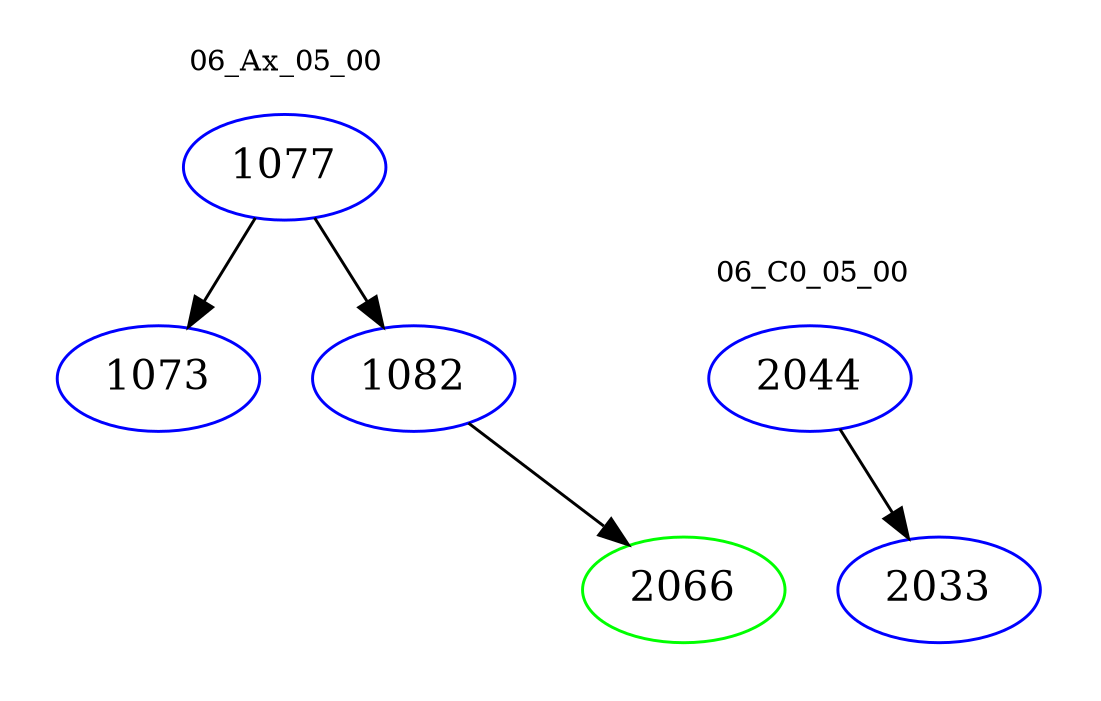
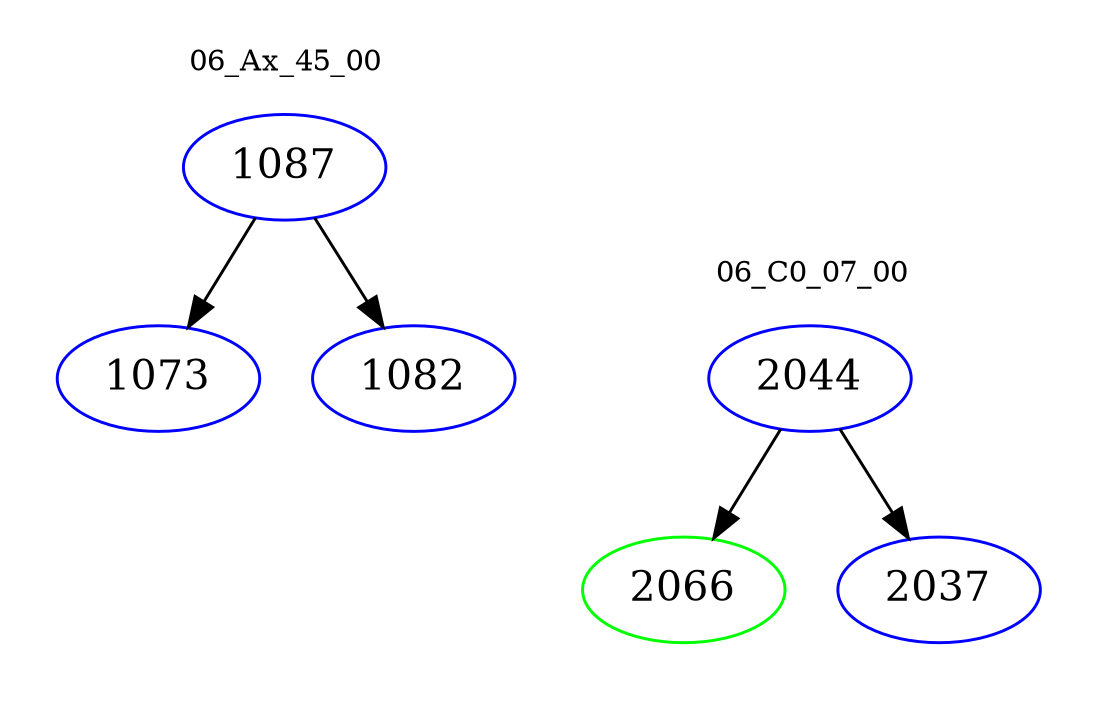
(286, 63) -> (286, 63)
(285, 167) -> (285, 167)
(813, 274) -> (813, 274)
(536, 475) -> (755, 471)
(939, 590) -> (939, 590)
